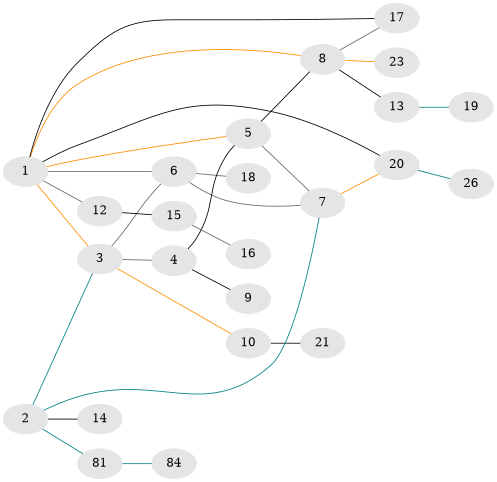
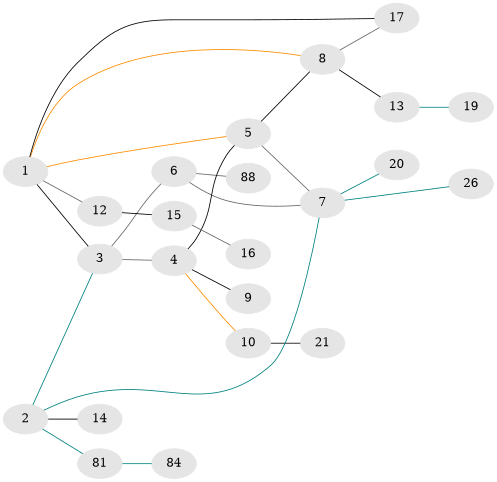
(397, 63) -> none
(211, 105) -> none
(100, 172) -> none
(434, 175) -> (397, 193)
(248, 178) -> (248, 178)
(360, 184) -> (360, 184)
(63, 215) -> (63, 215)
(174, 301) -> (210, 303)
